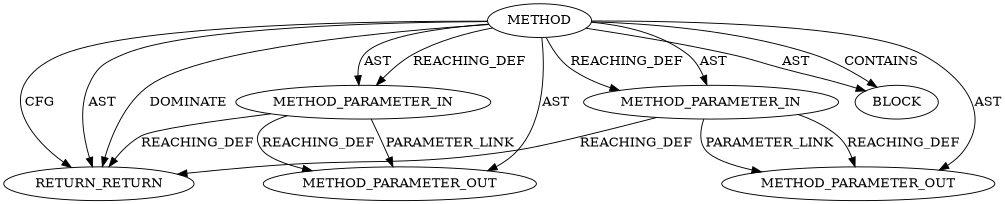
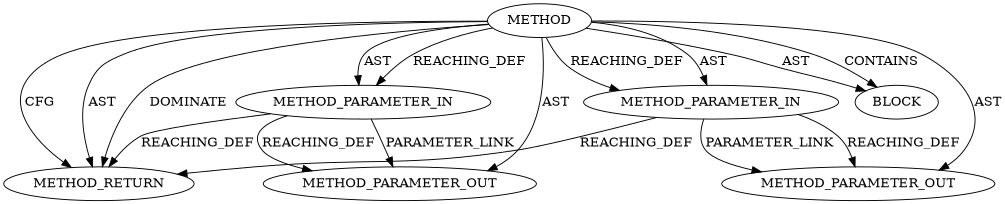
(99, 184) -> (99, 184)
